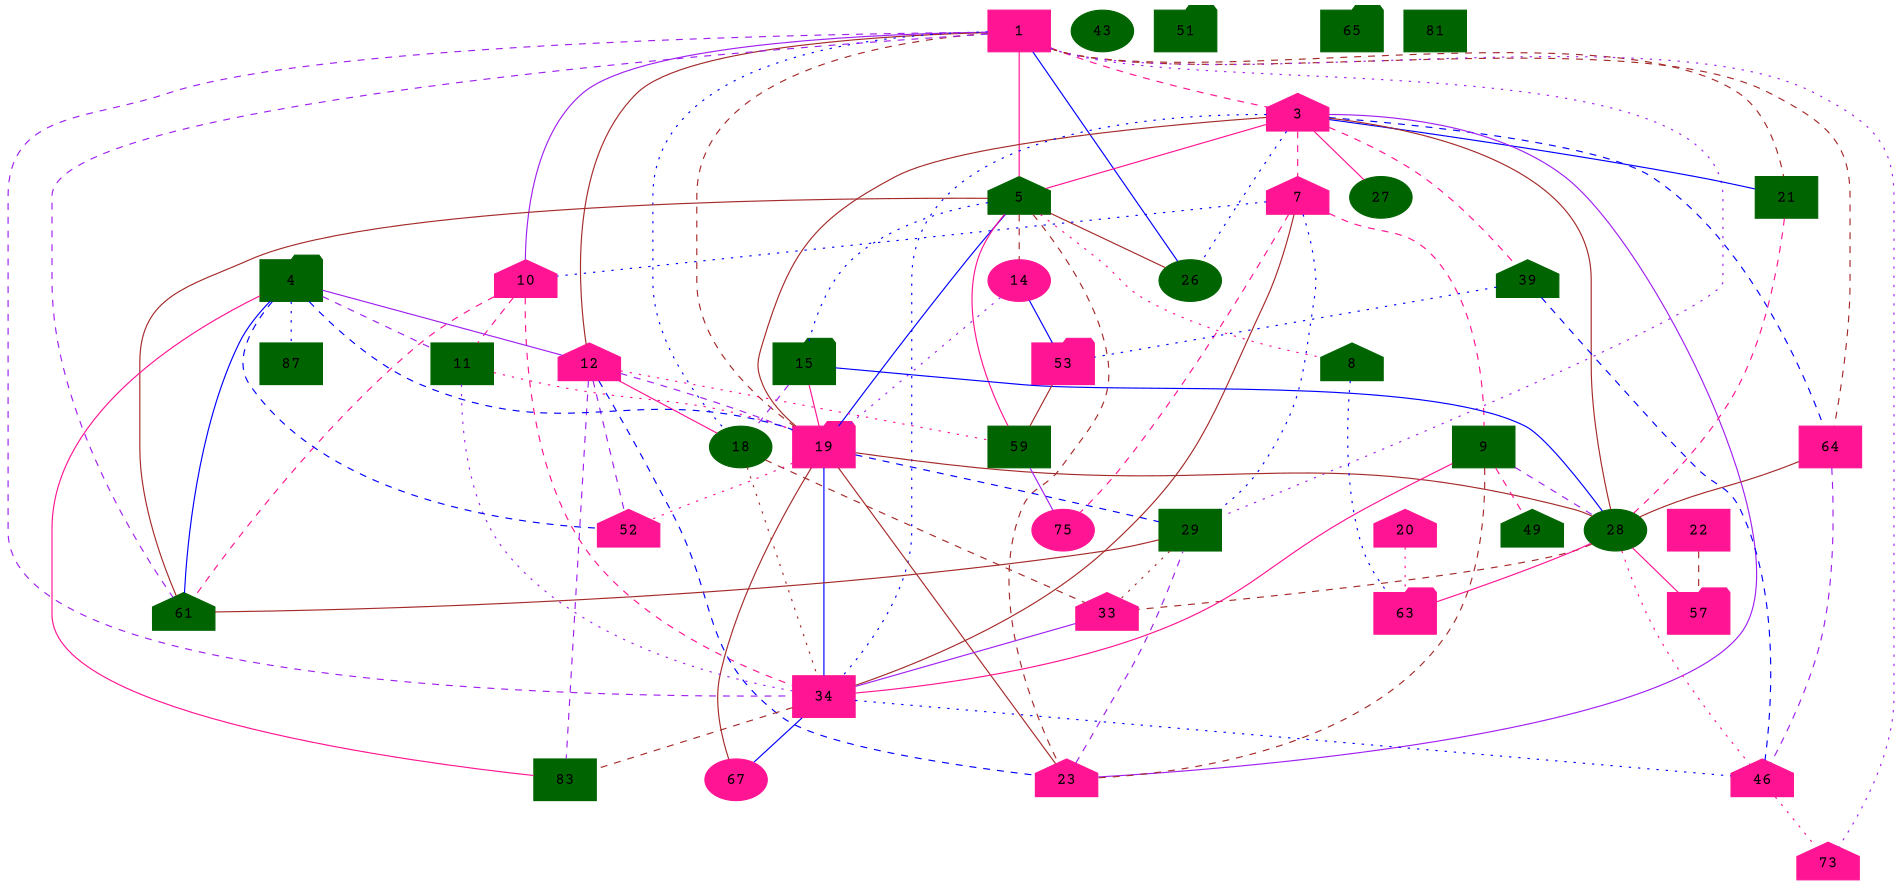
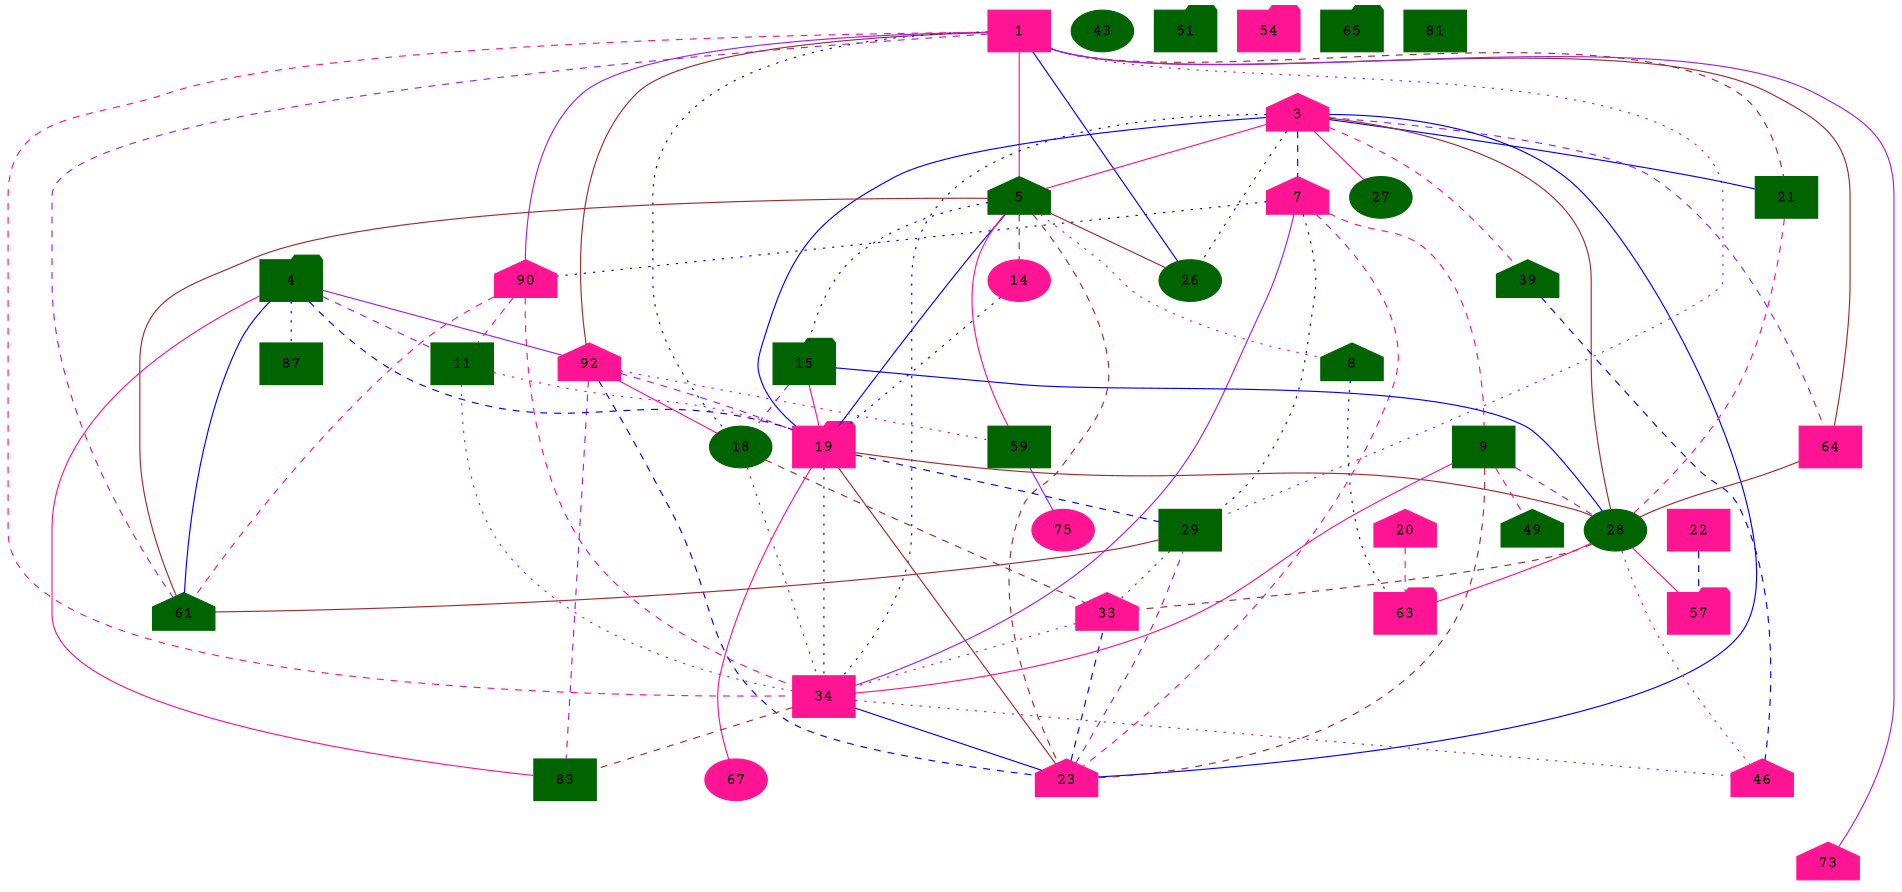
none -> (1269, 31)
(1732, 81) -> (1732, 81)
(1158, 82) -> none
(1829, 101) -> (1829, 101)
(708, 149) -> none
(1298, 154) -> (1298, 154)
(923, 166) -> (923, 166)
(1655, 180) -> (1655, 180)
(8, 264) -> (8, 264)
(526, 281) -> (526, 281)
(924, 362) -> (924, 362)
(589, 364) -> (589, 364)
(1063, 364) -> none
(1192, 369) -> (1324, 518)
(1154, 501) -> (1154, 501)
(629, 530) -> none
(1405, 570) -> (1405, 570)
(824, 572) -> (824, 572)
(1699, 572) -> (1699, 572)
(1756, 590) -> (1756, 590)
(741, 607) -> (741, 607)
(1825, 620) -> none
(966, 655) -> (966, 655)
none -> (1087, 695)
(1271, 736) -> (1271, 736)
(778, 740) -> (948, 739)
(1796, 822) -> none
